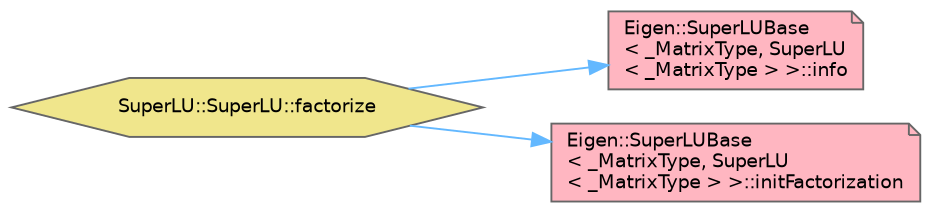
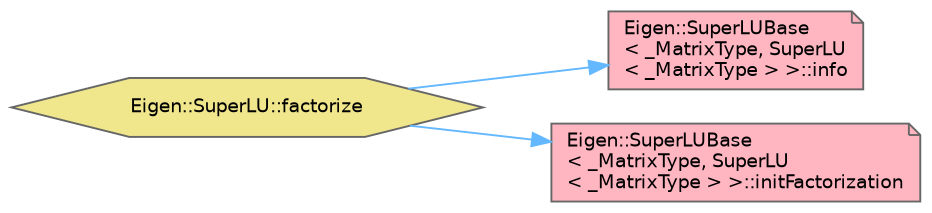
(247, 107) -> (247, 107)
